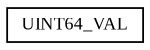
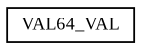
(75, 25) -> (71, 25)
